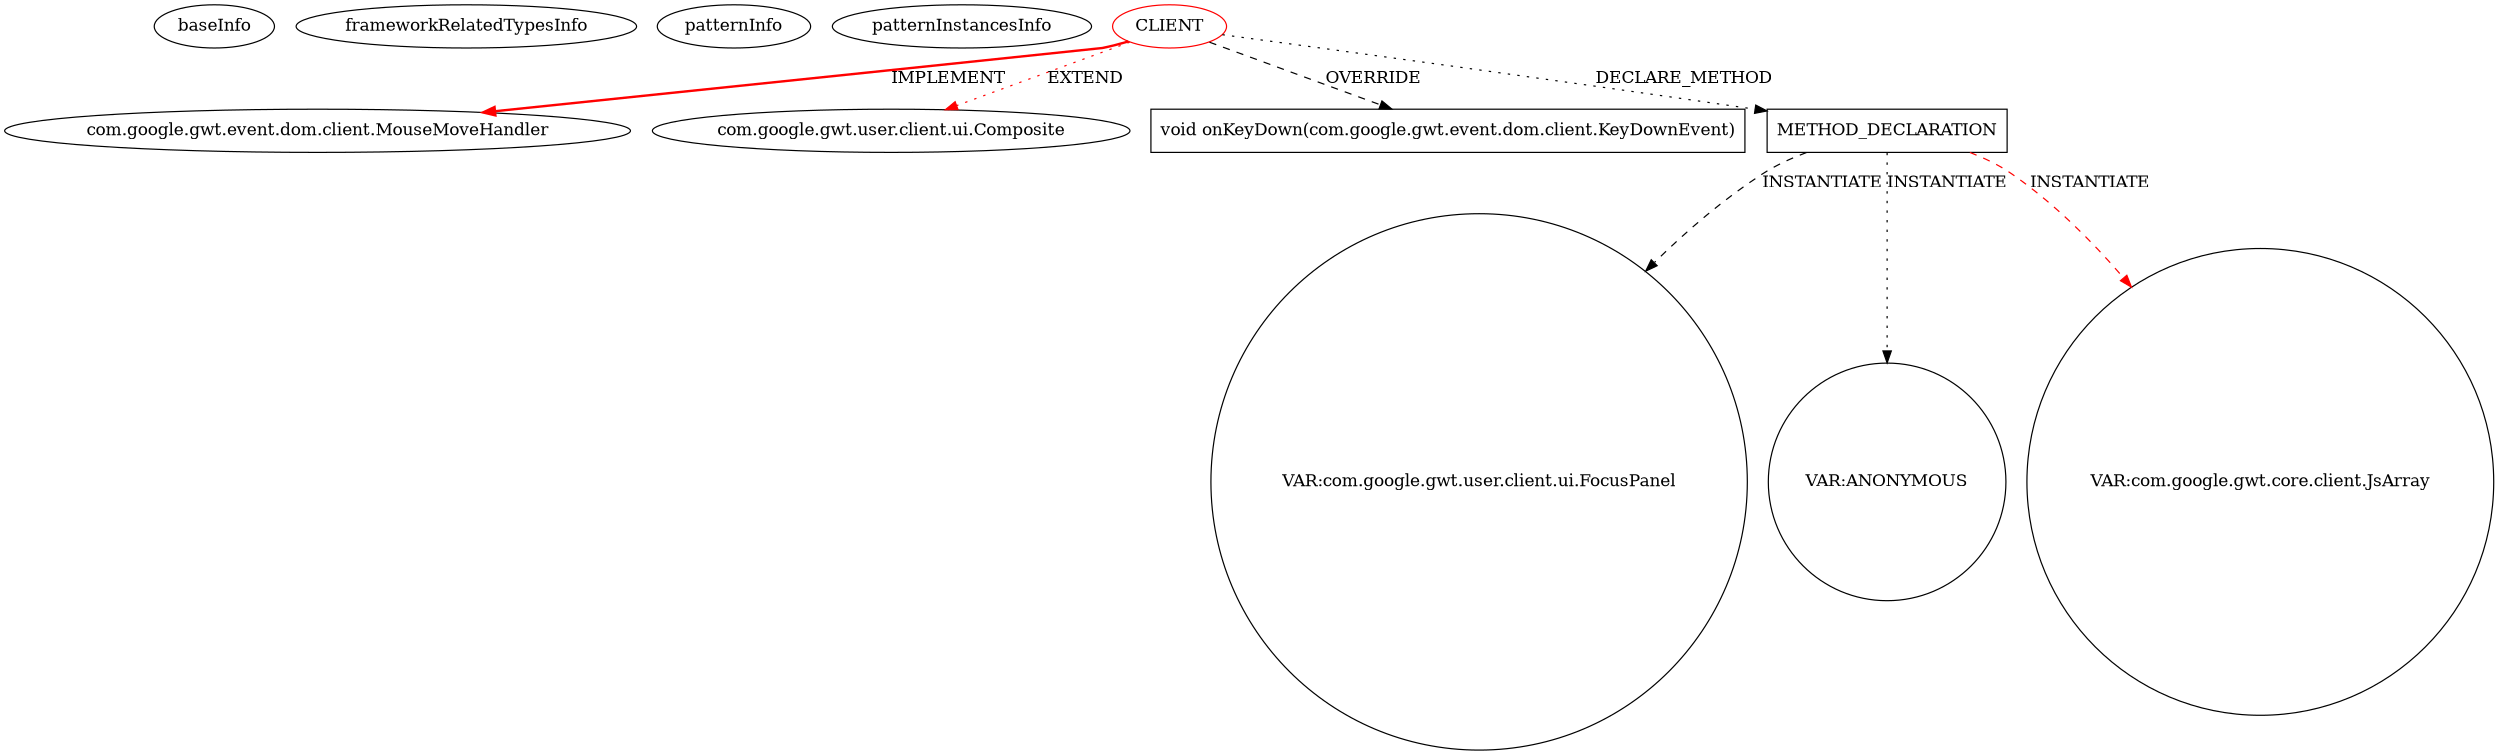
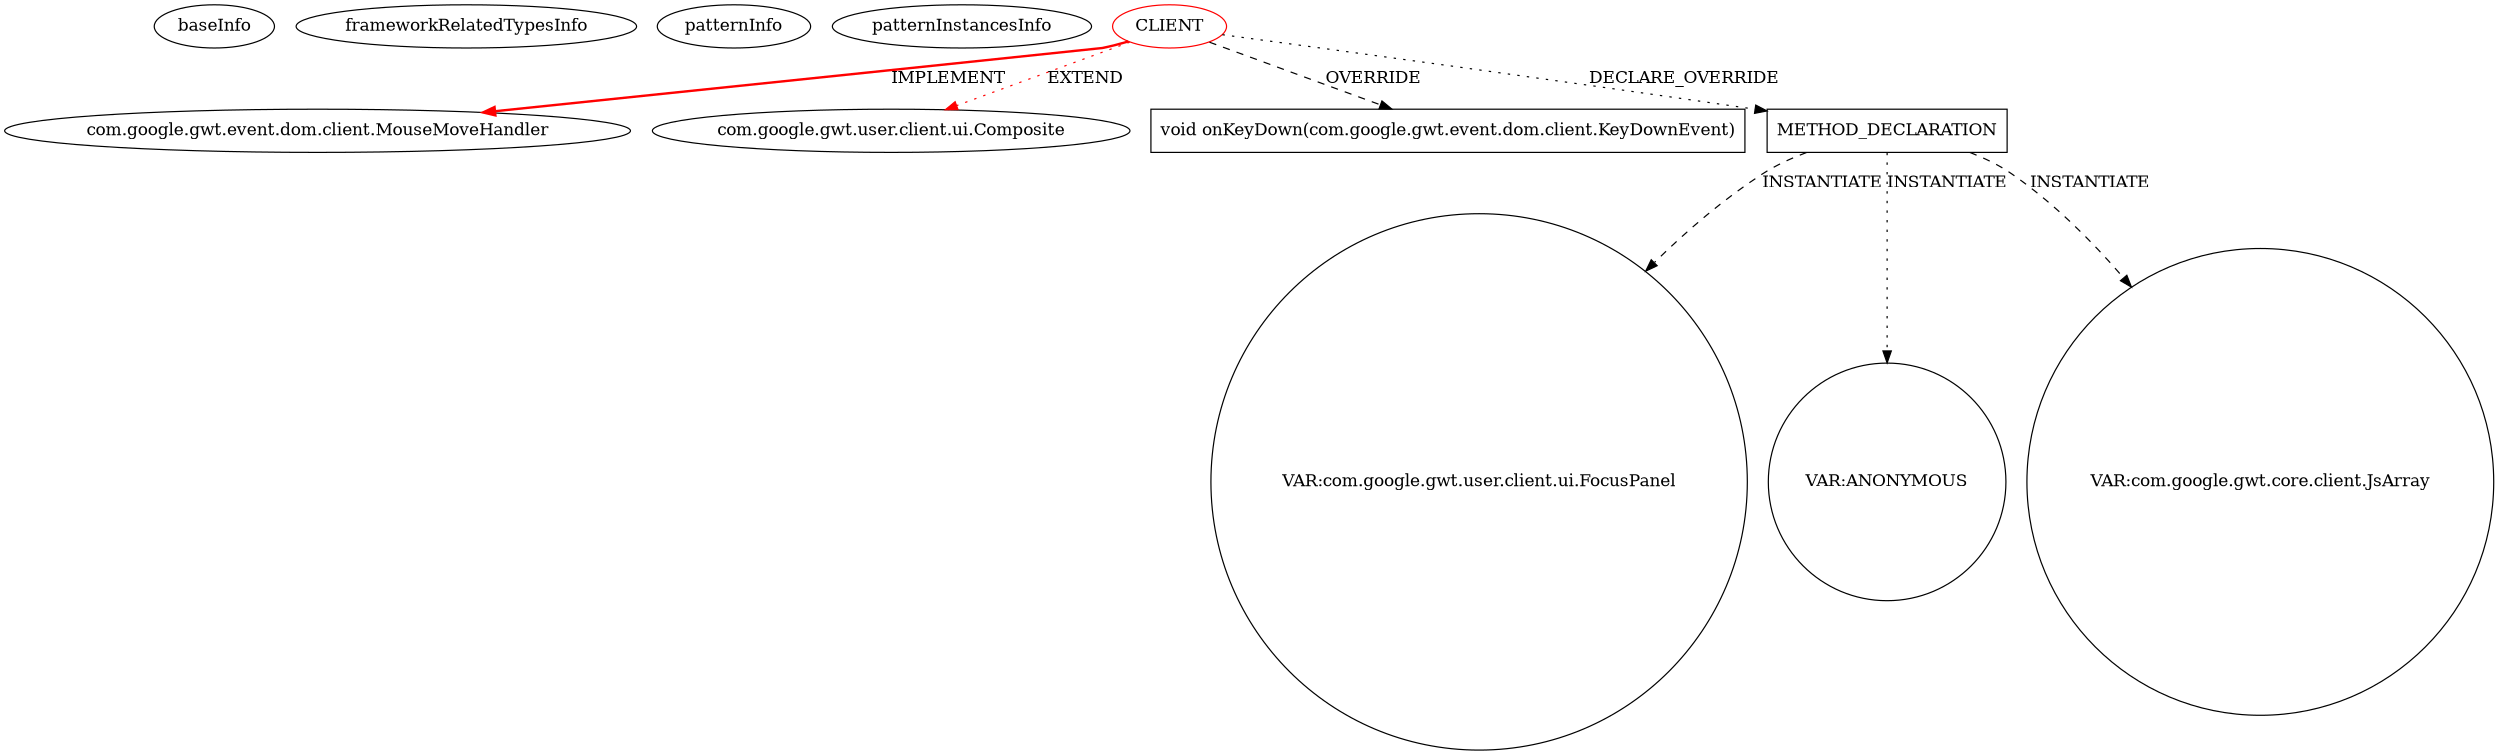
(1684, 79) -> (1684, 79)
(2053, 207) -> (2053, 207)
